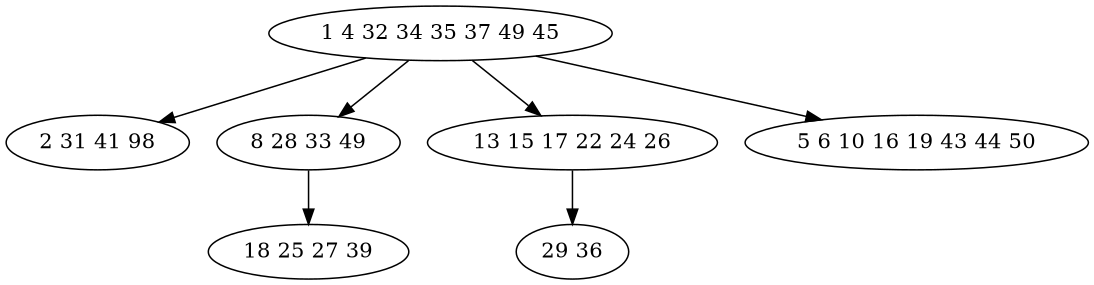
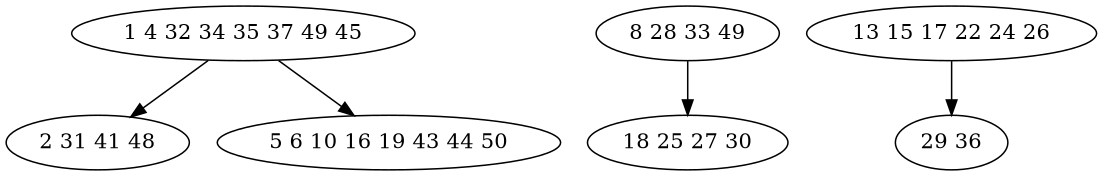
(501, 83) -> none
(380, 84) -> none
(98, 143) -> (98, 143)
(309, 252) -> (688, 143)
